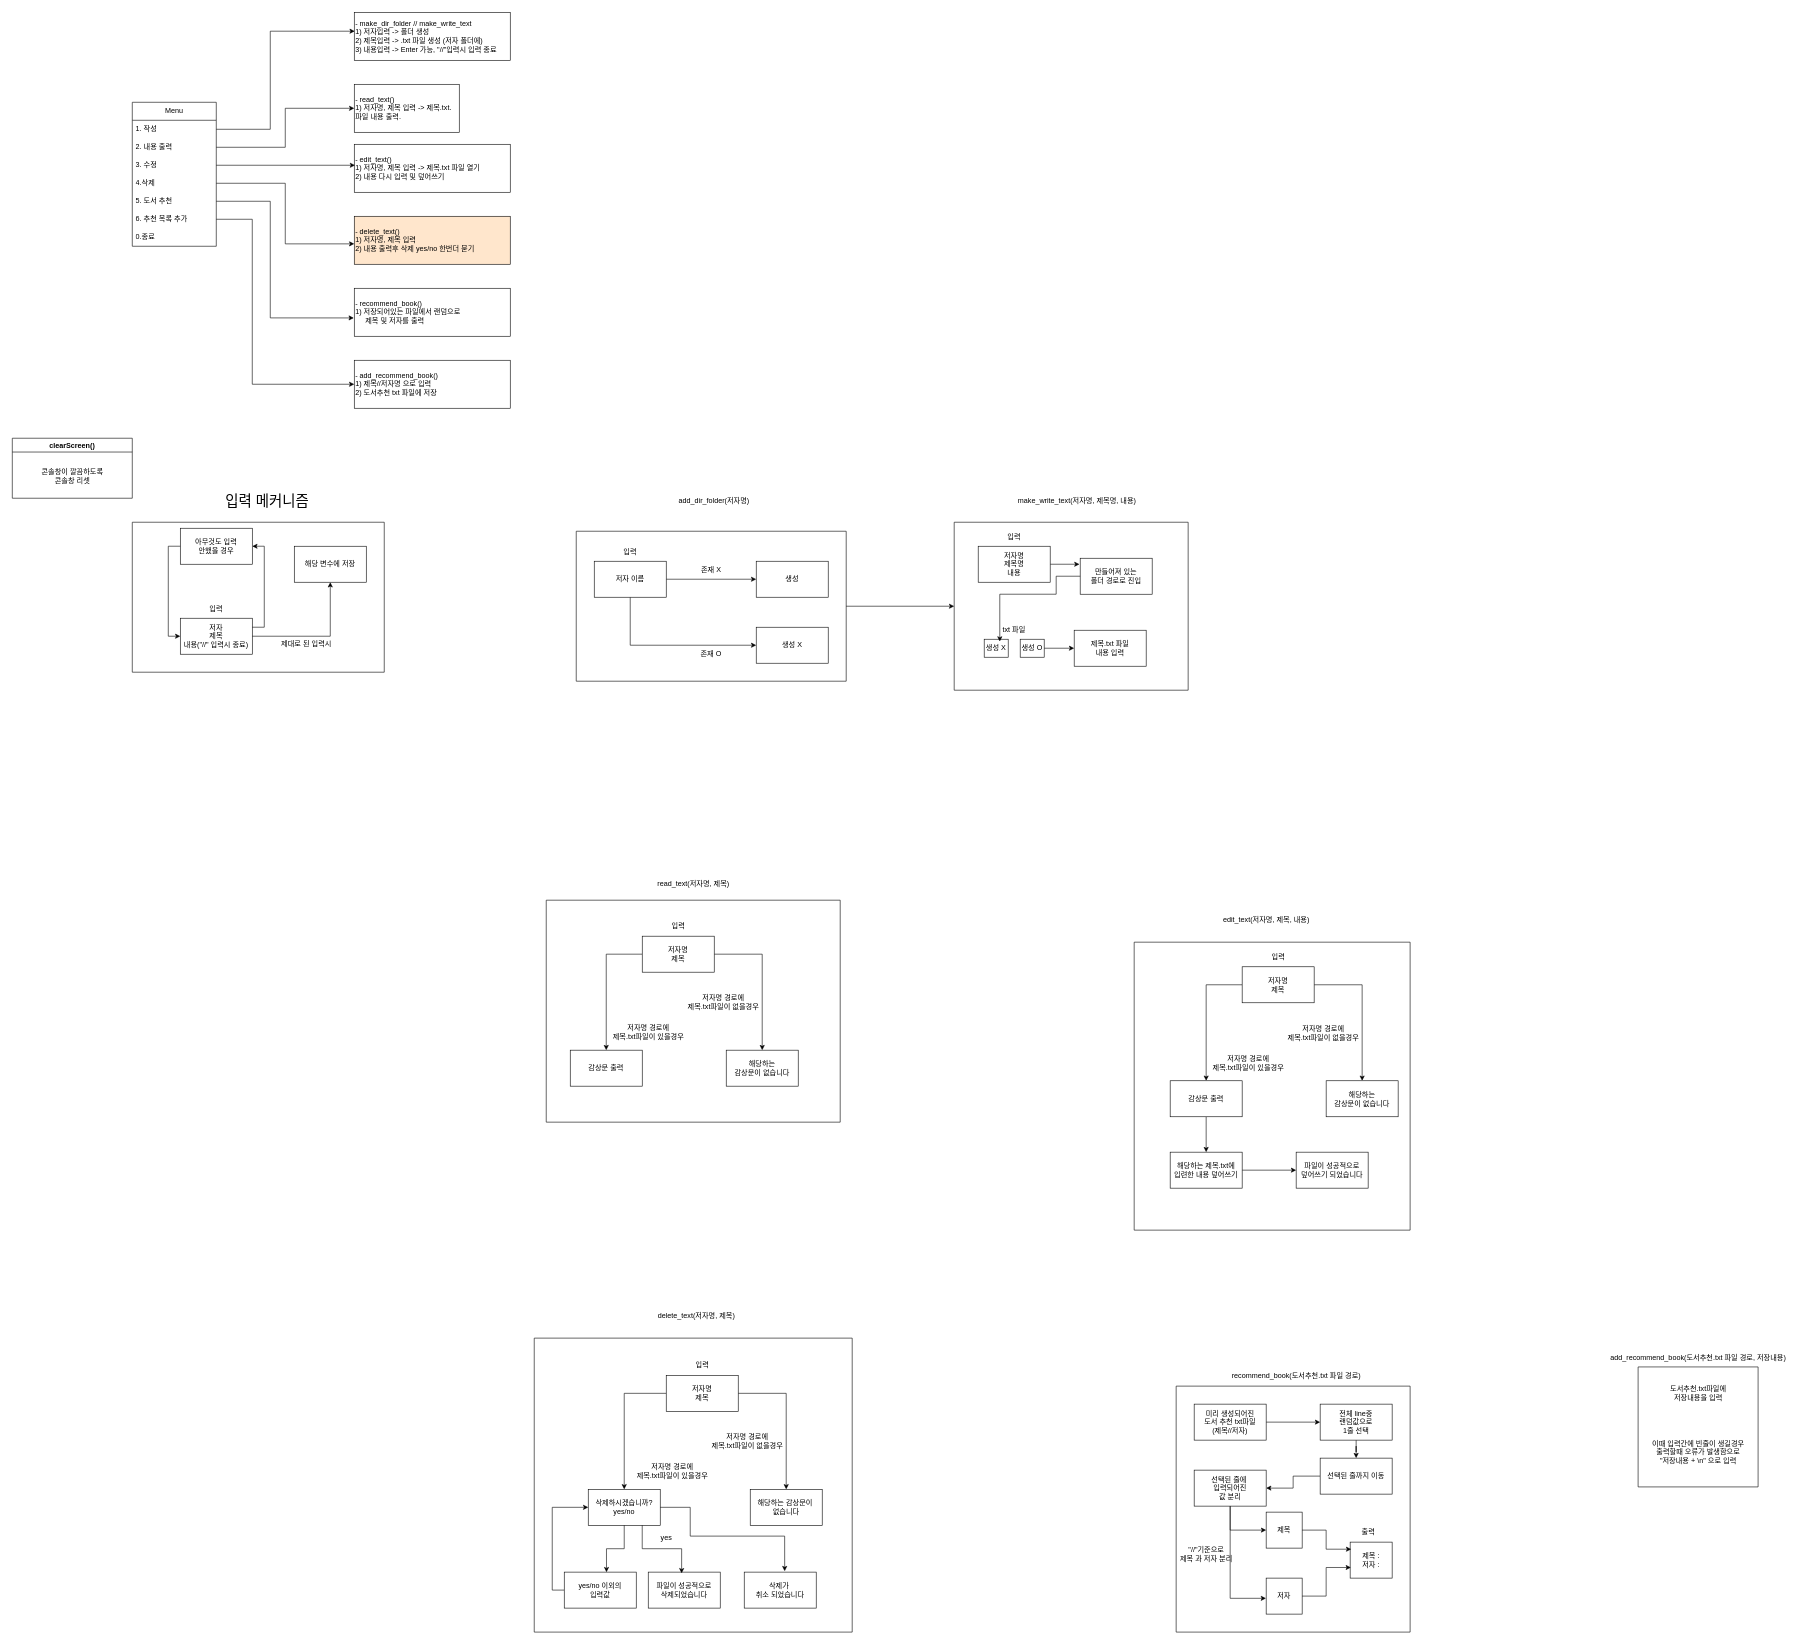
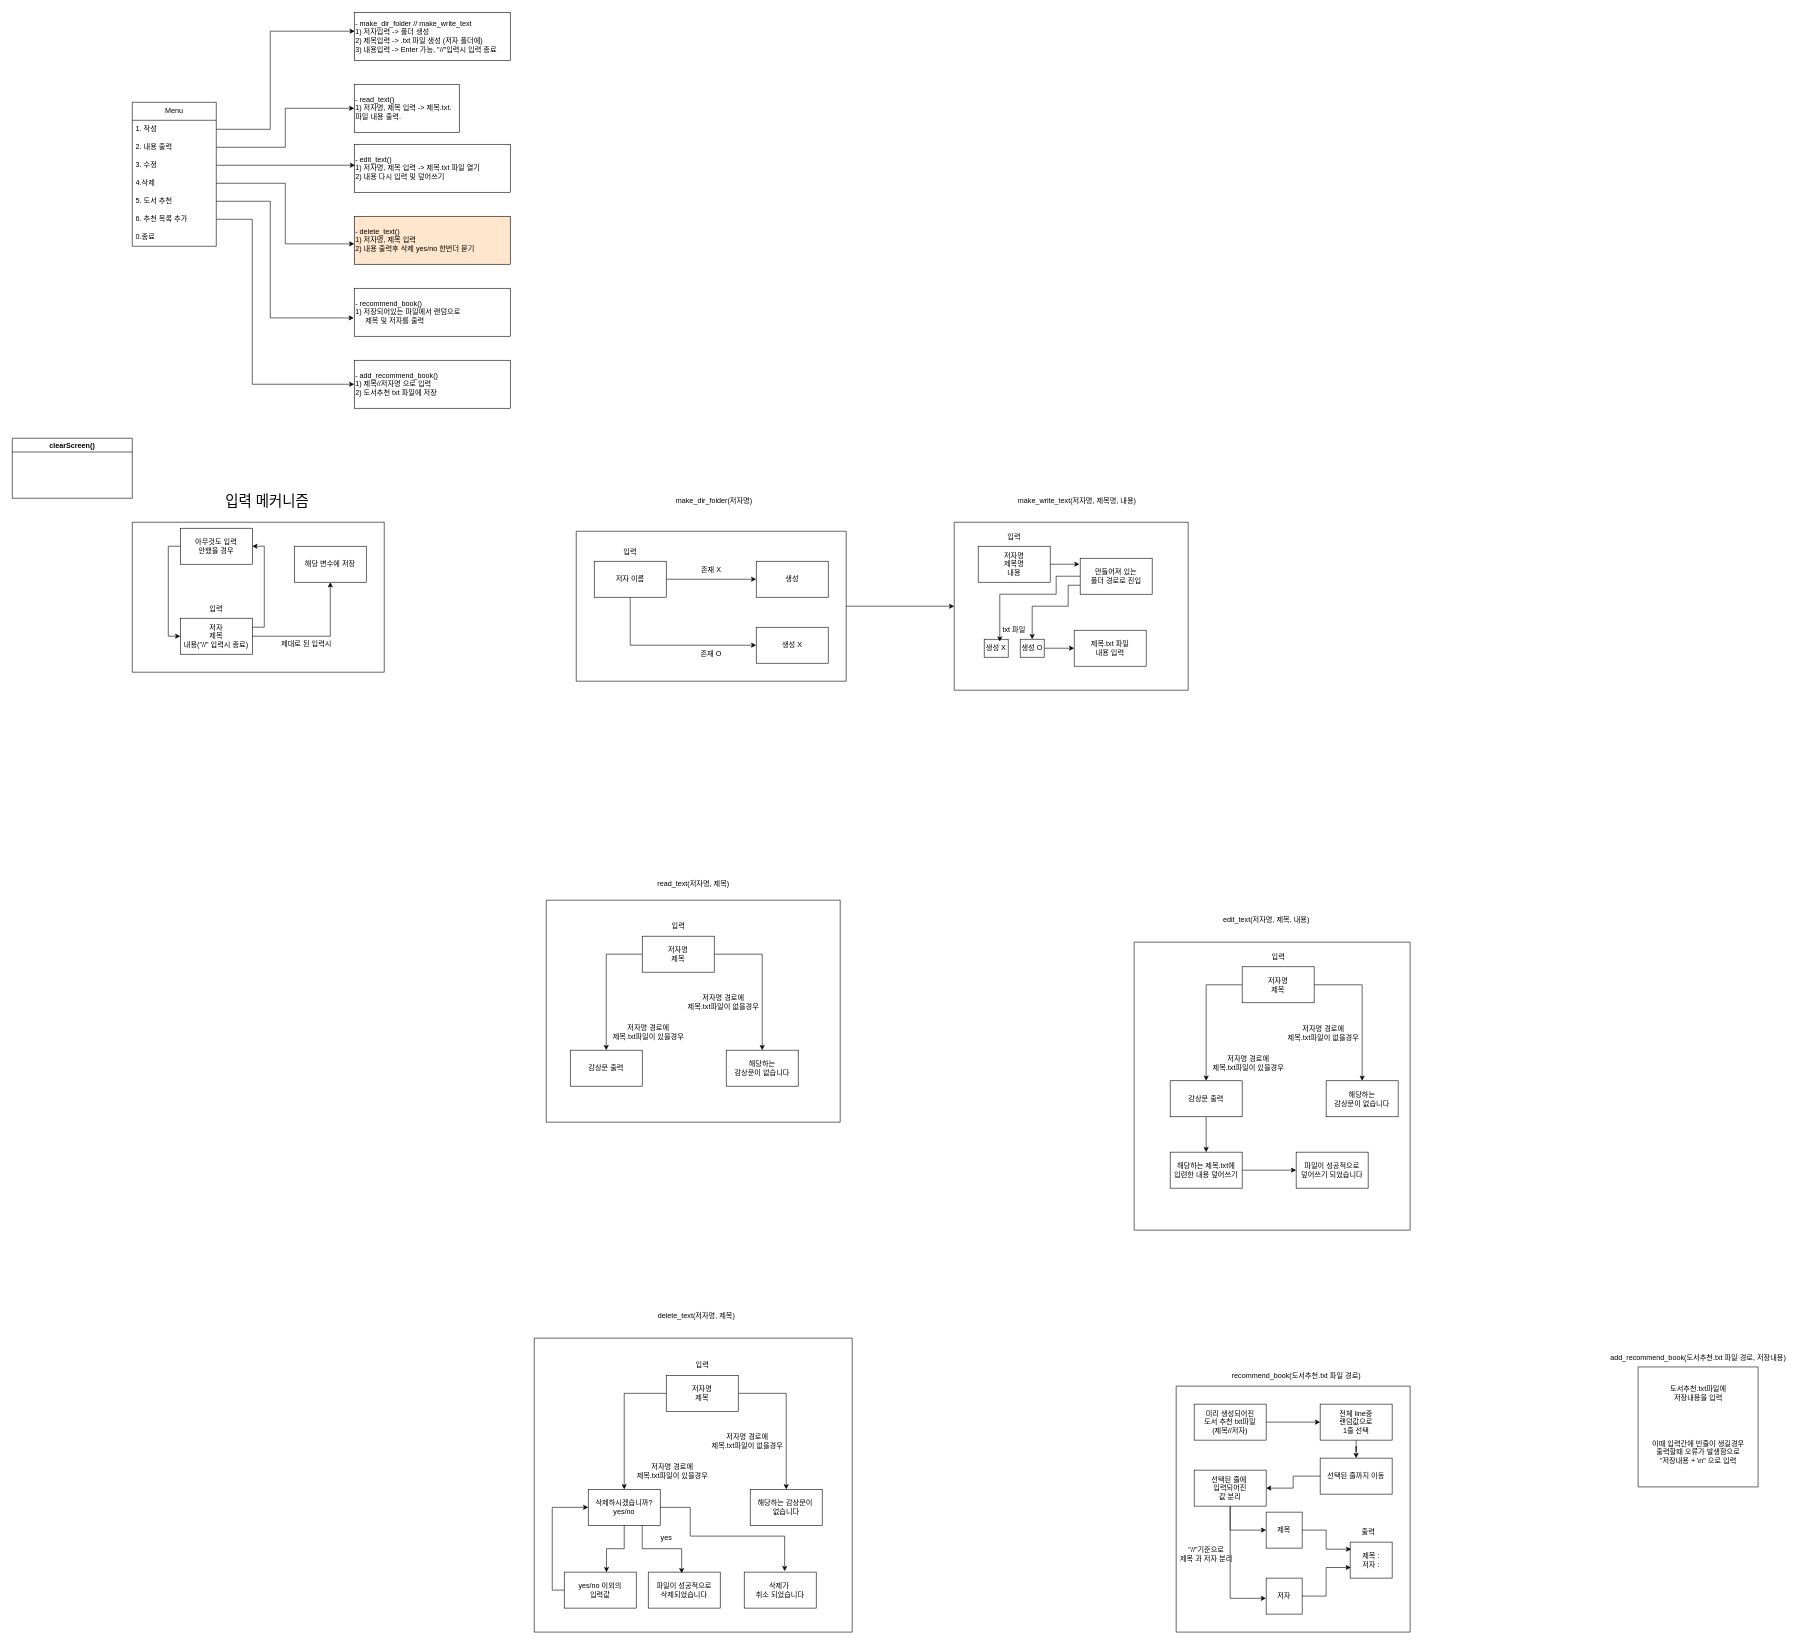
(72, 476) -> none
(714, 501) -> (714, 501)
none -> (1068, 585)
